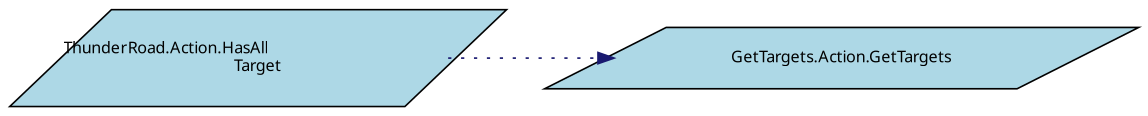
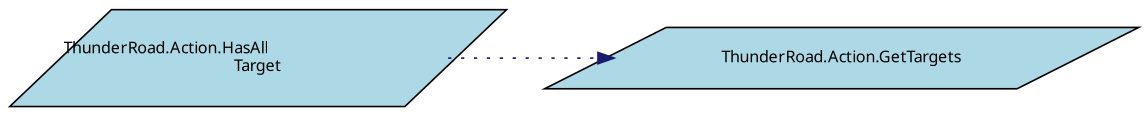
(842, 58) -> (842, 58)
